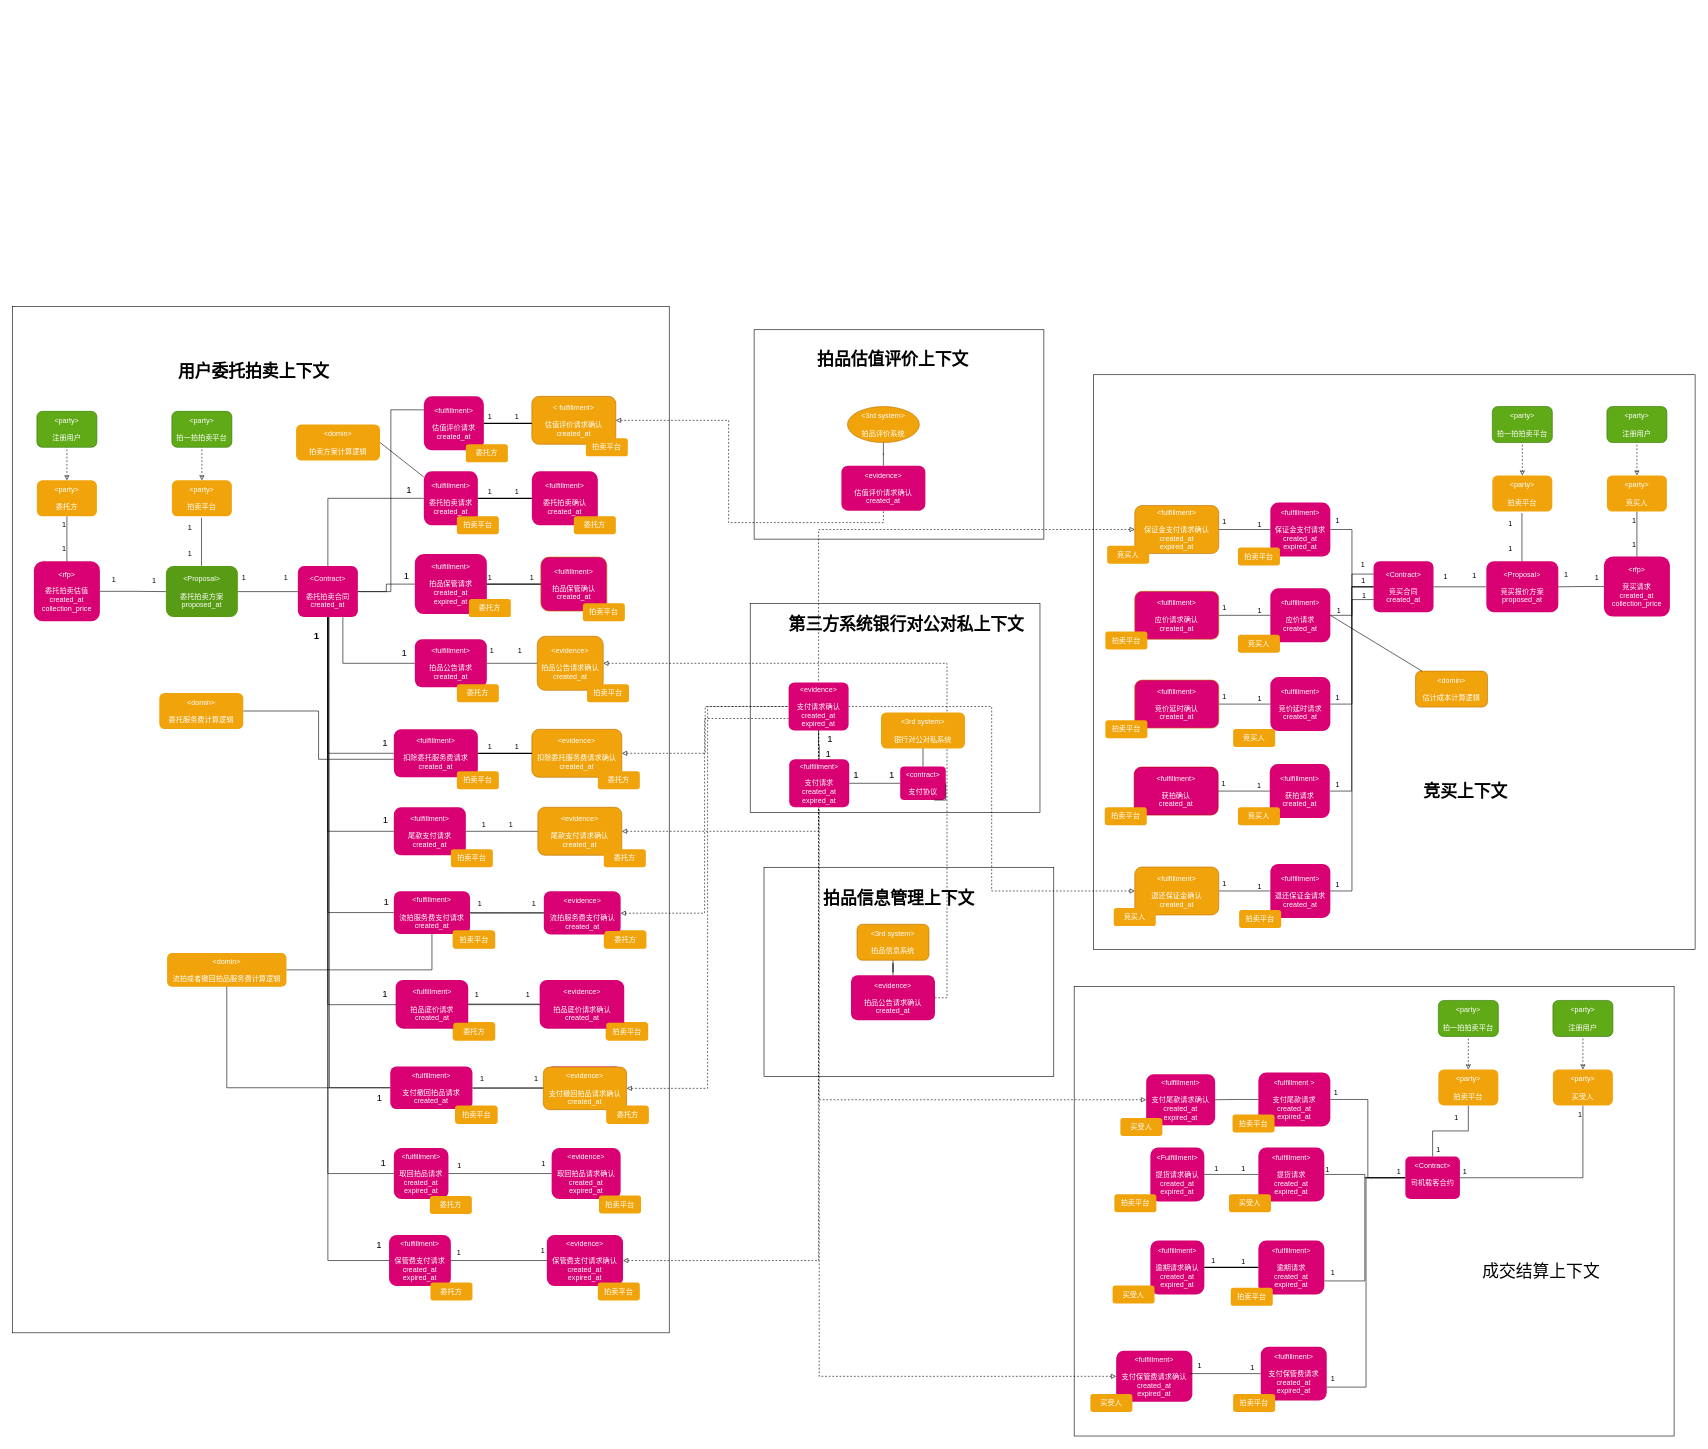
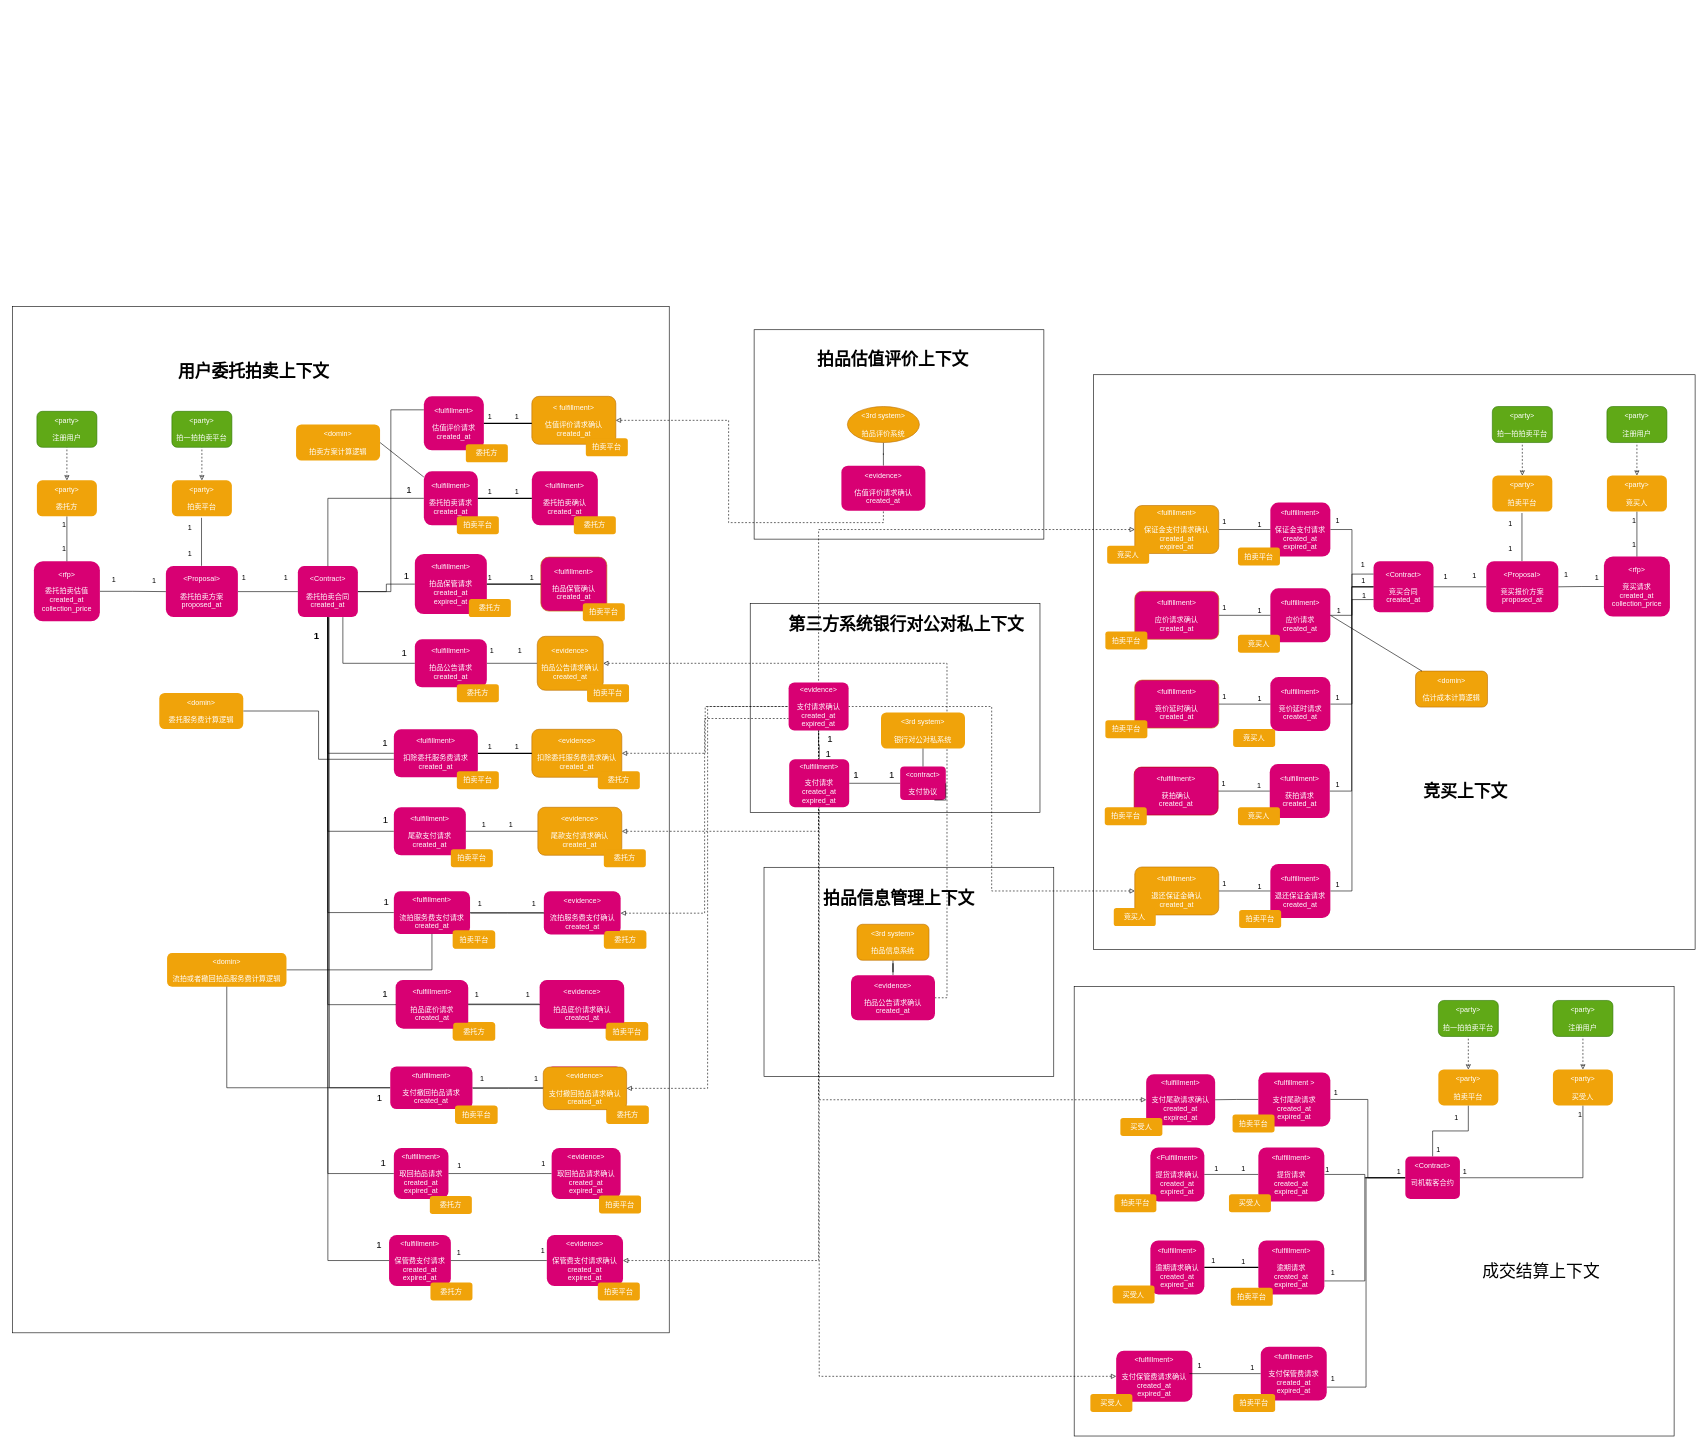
(202, 592) -> (202, 592)
